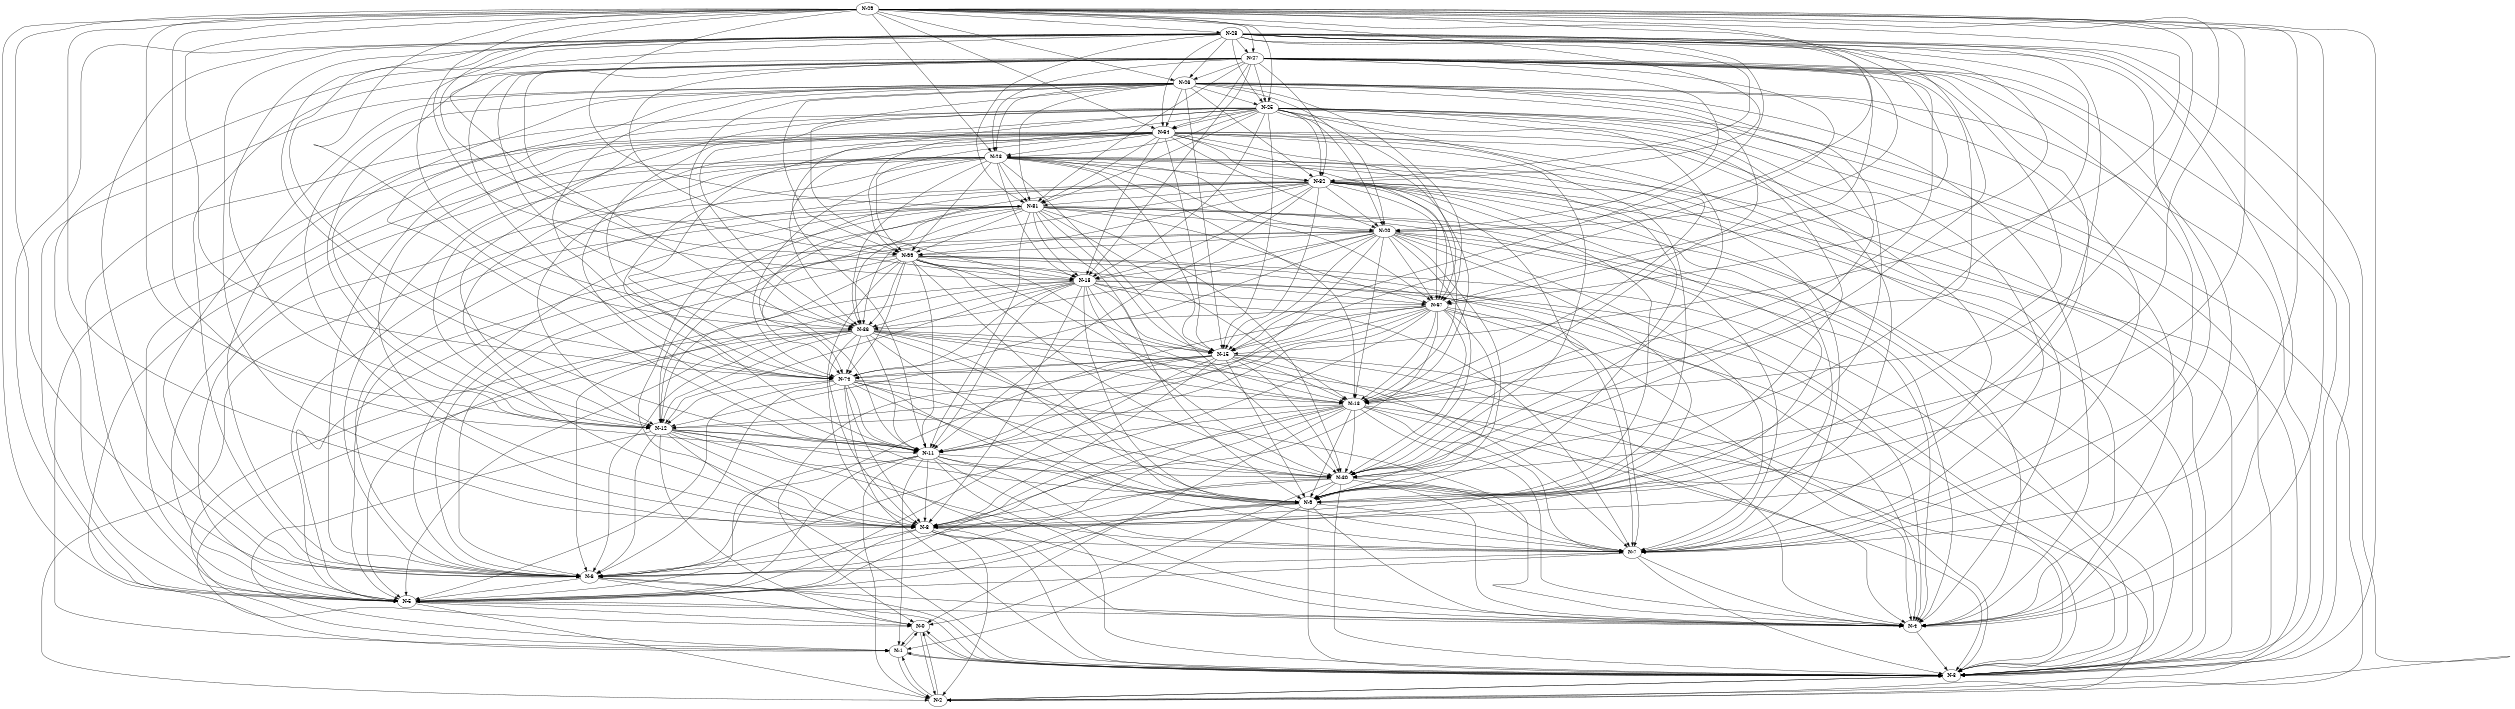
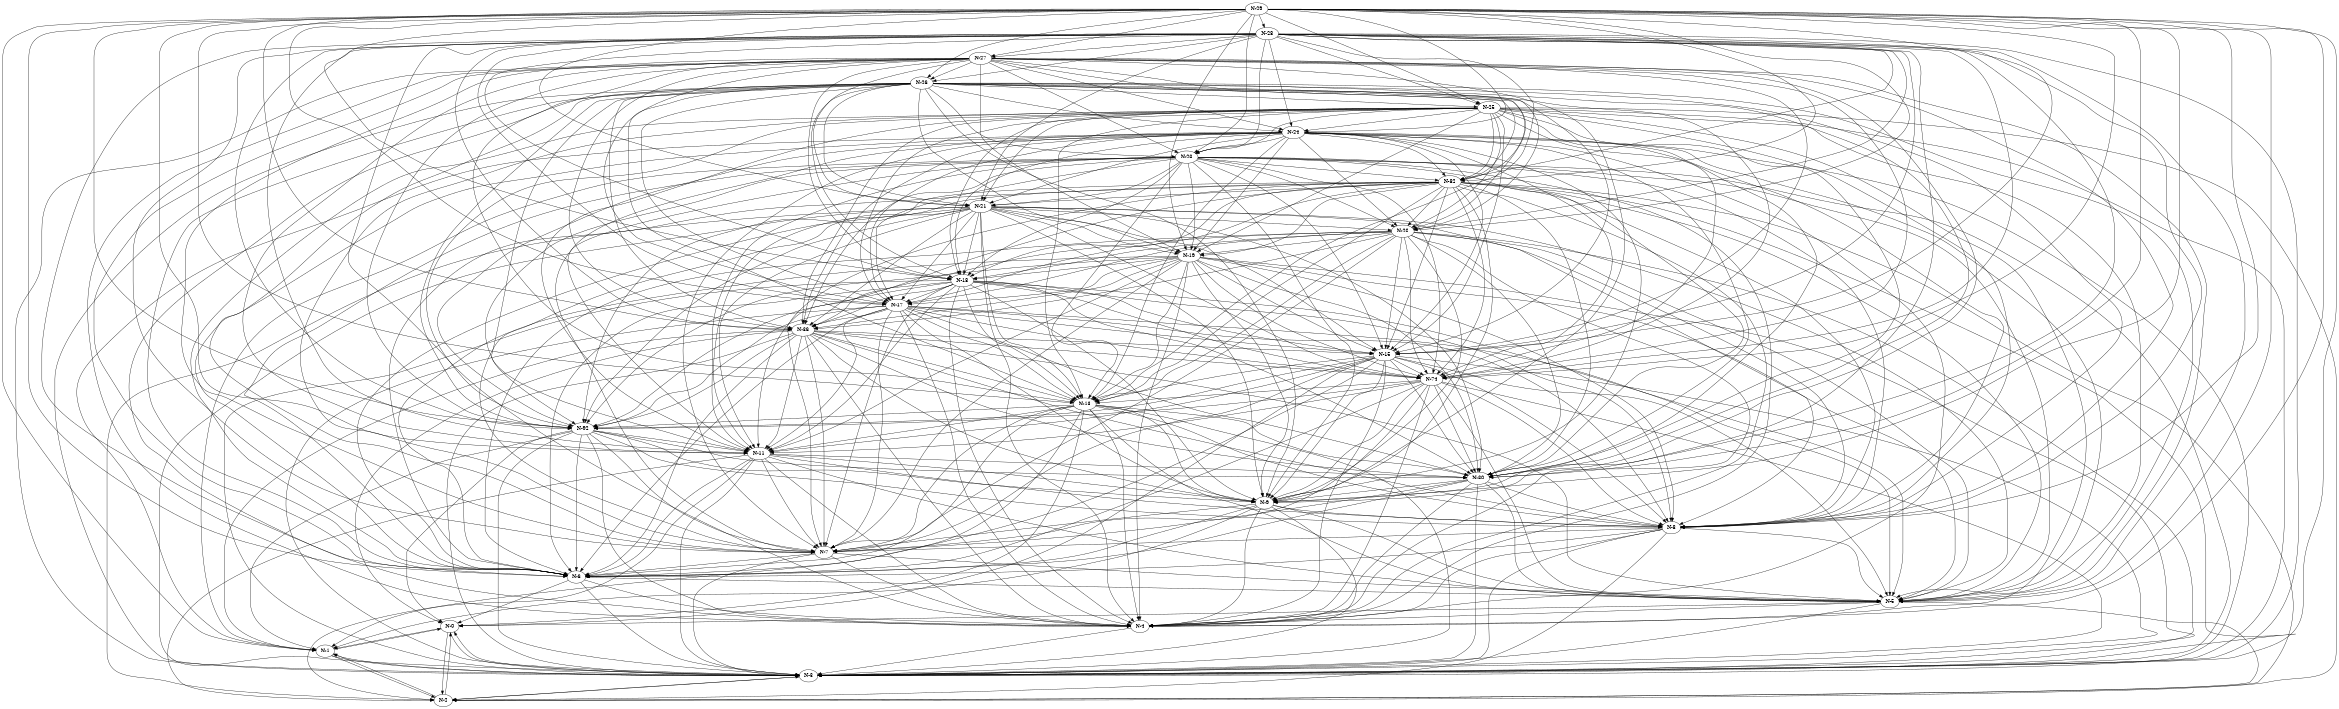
(2159, 25) -> (136, 22)
(1259, 80) -> none
(1164, 132) -> (1293, 132)
(1033, 207) -> (980, 207)
(907, 256) -> (1189, 256)
(1437, 305) -> (897, 305)
(661, 429) -> (583, 429)
none -> (1000, 528)
(1135, 559) -> (1543, 585)
(2425, 662) -> (1259, 118)
